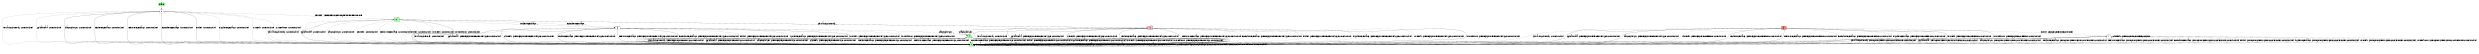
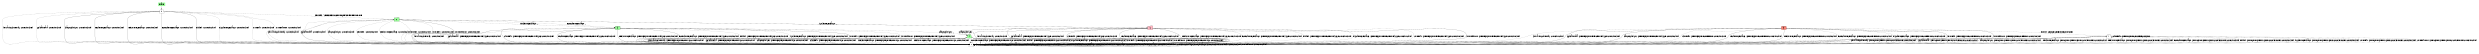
(828, 24) -> (828, 24)
(618, 28) -> (618, 28)
(971, 45) -> (971, 45)
